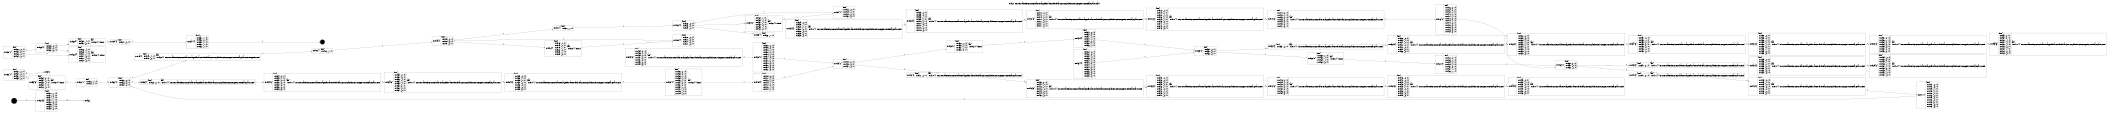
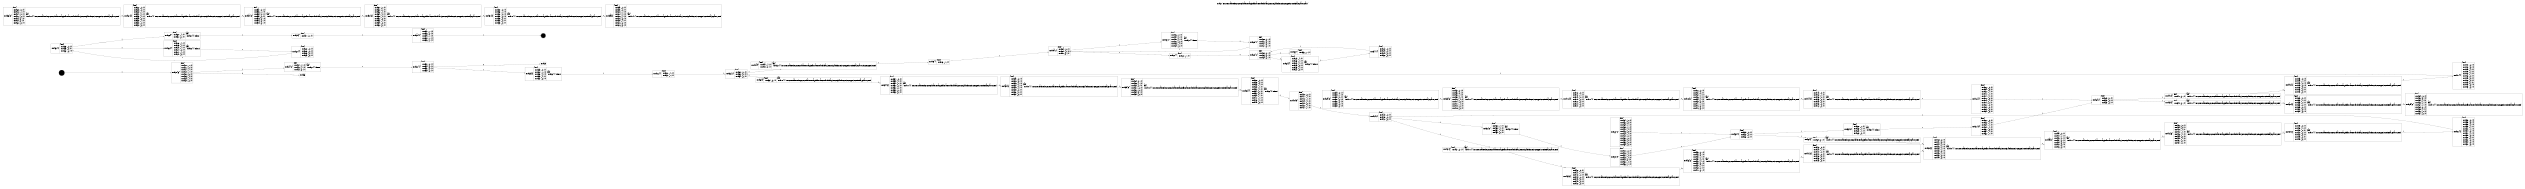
(1385, 46) -> (1910, 143)
(46, 55) -> (246, 50)
none -> (303, 67)
none -> (2223, 134)
